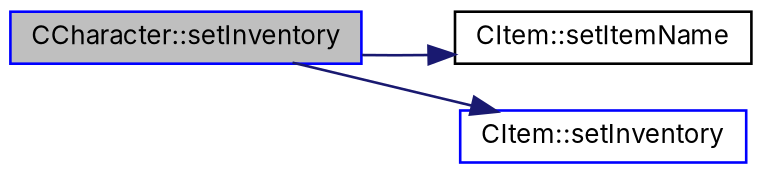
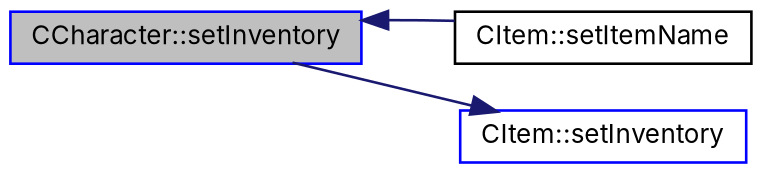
(395, 55) -> (421, 20)
